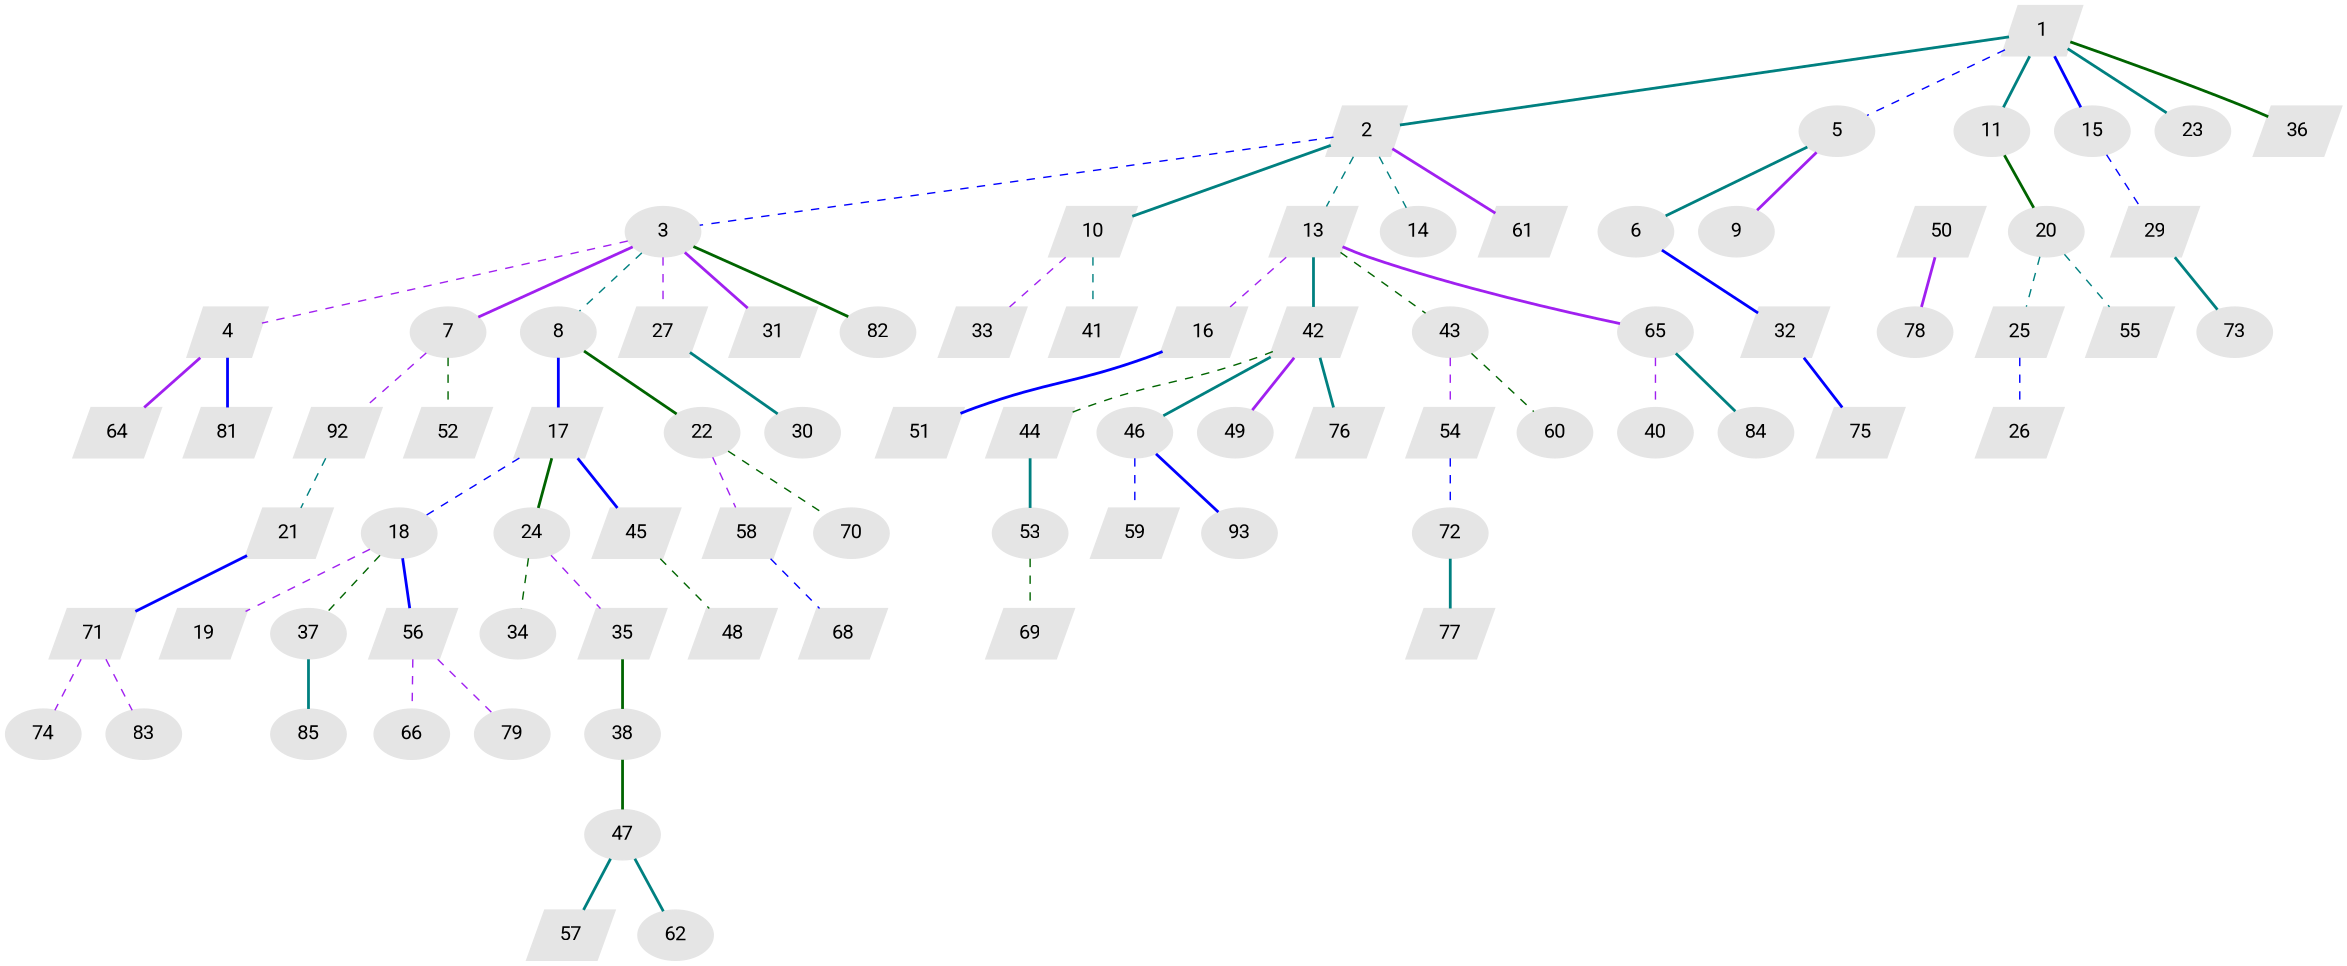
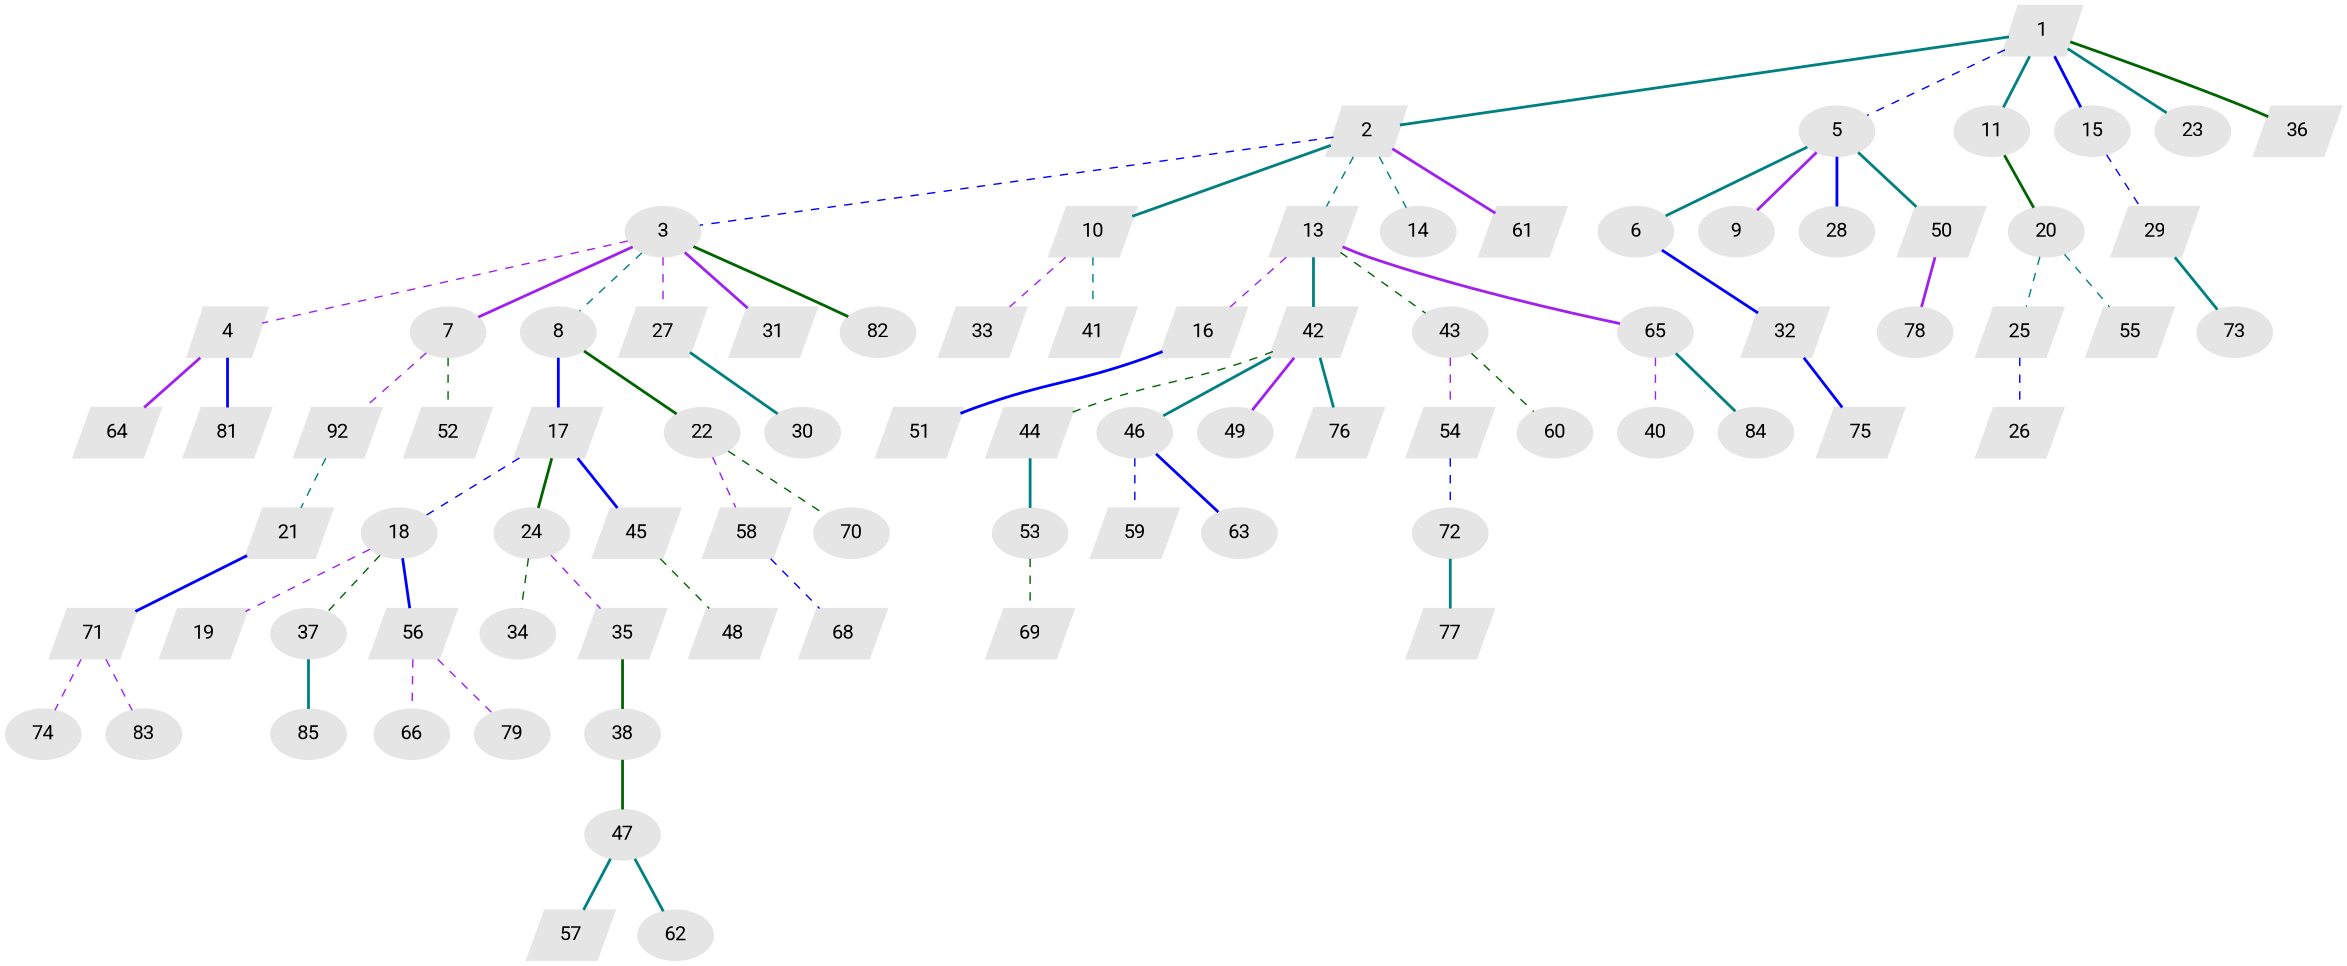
none -> (1887, 180)
none -> (1837, 232)
(1240, 533) -> (1240, 533)
